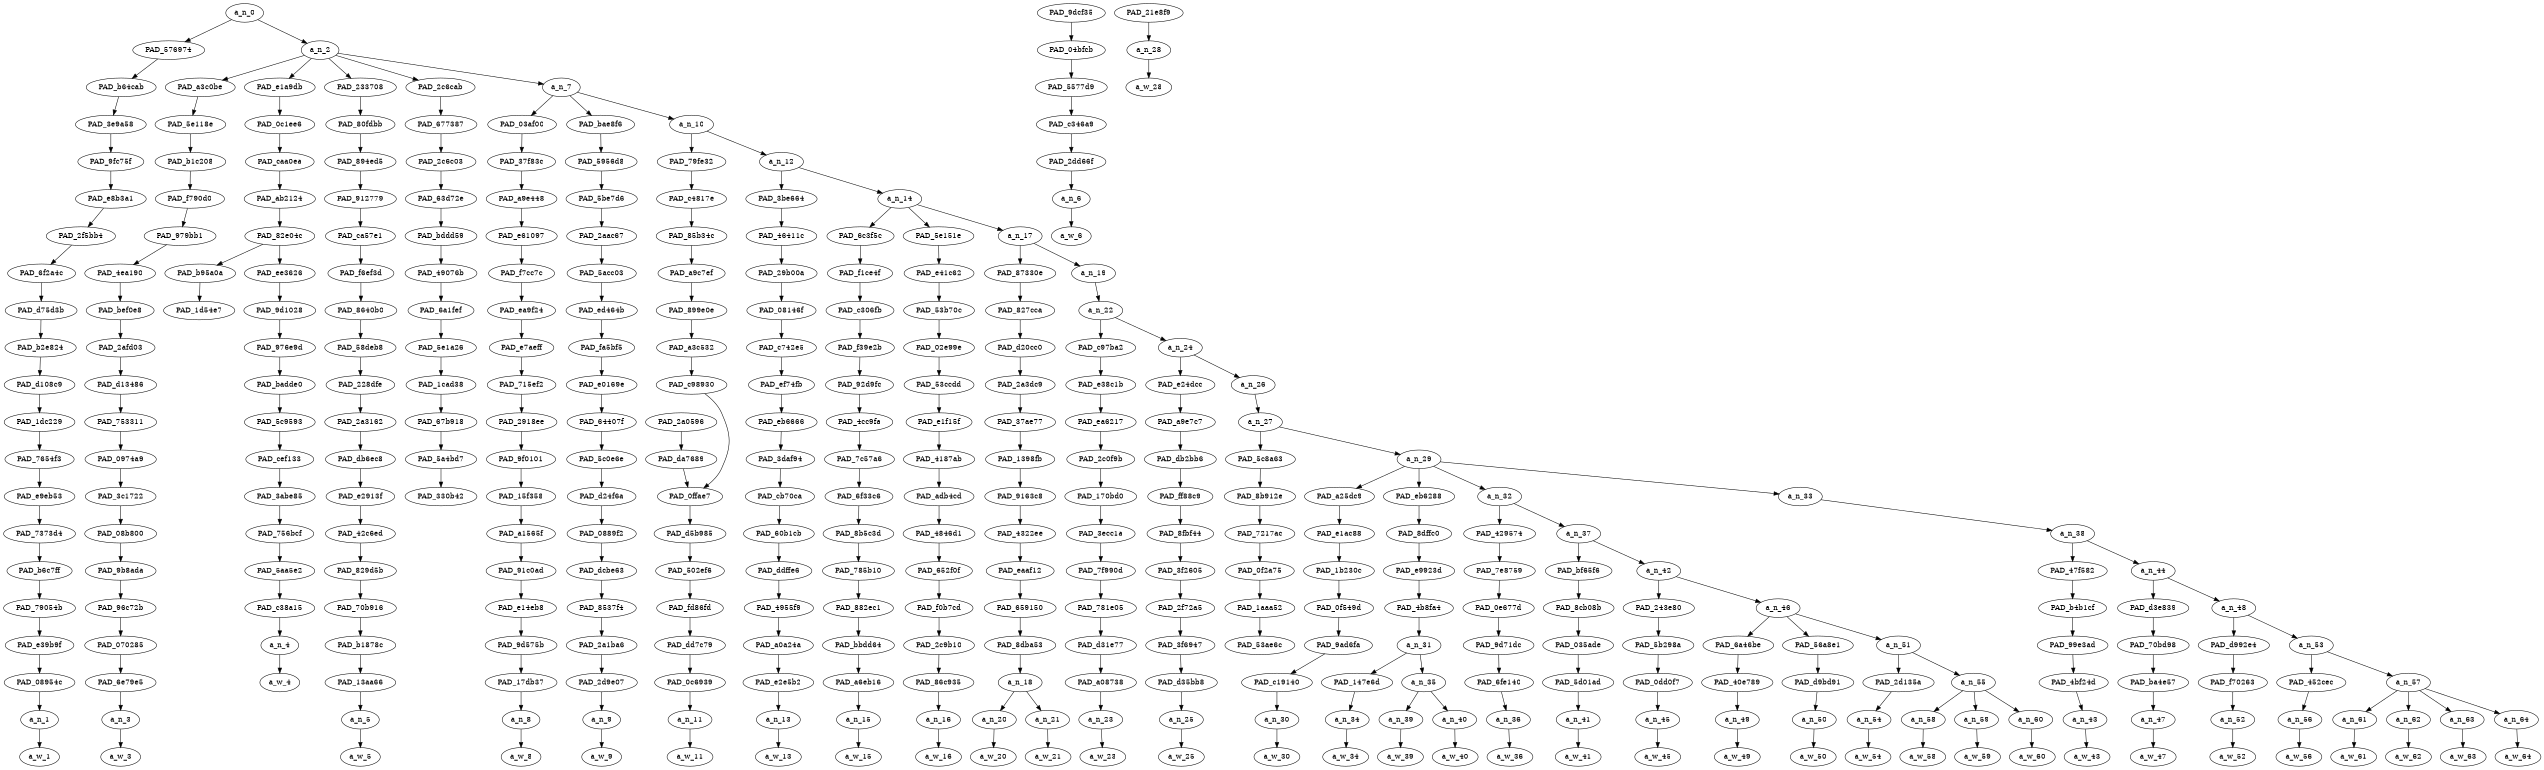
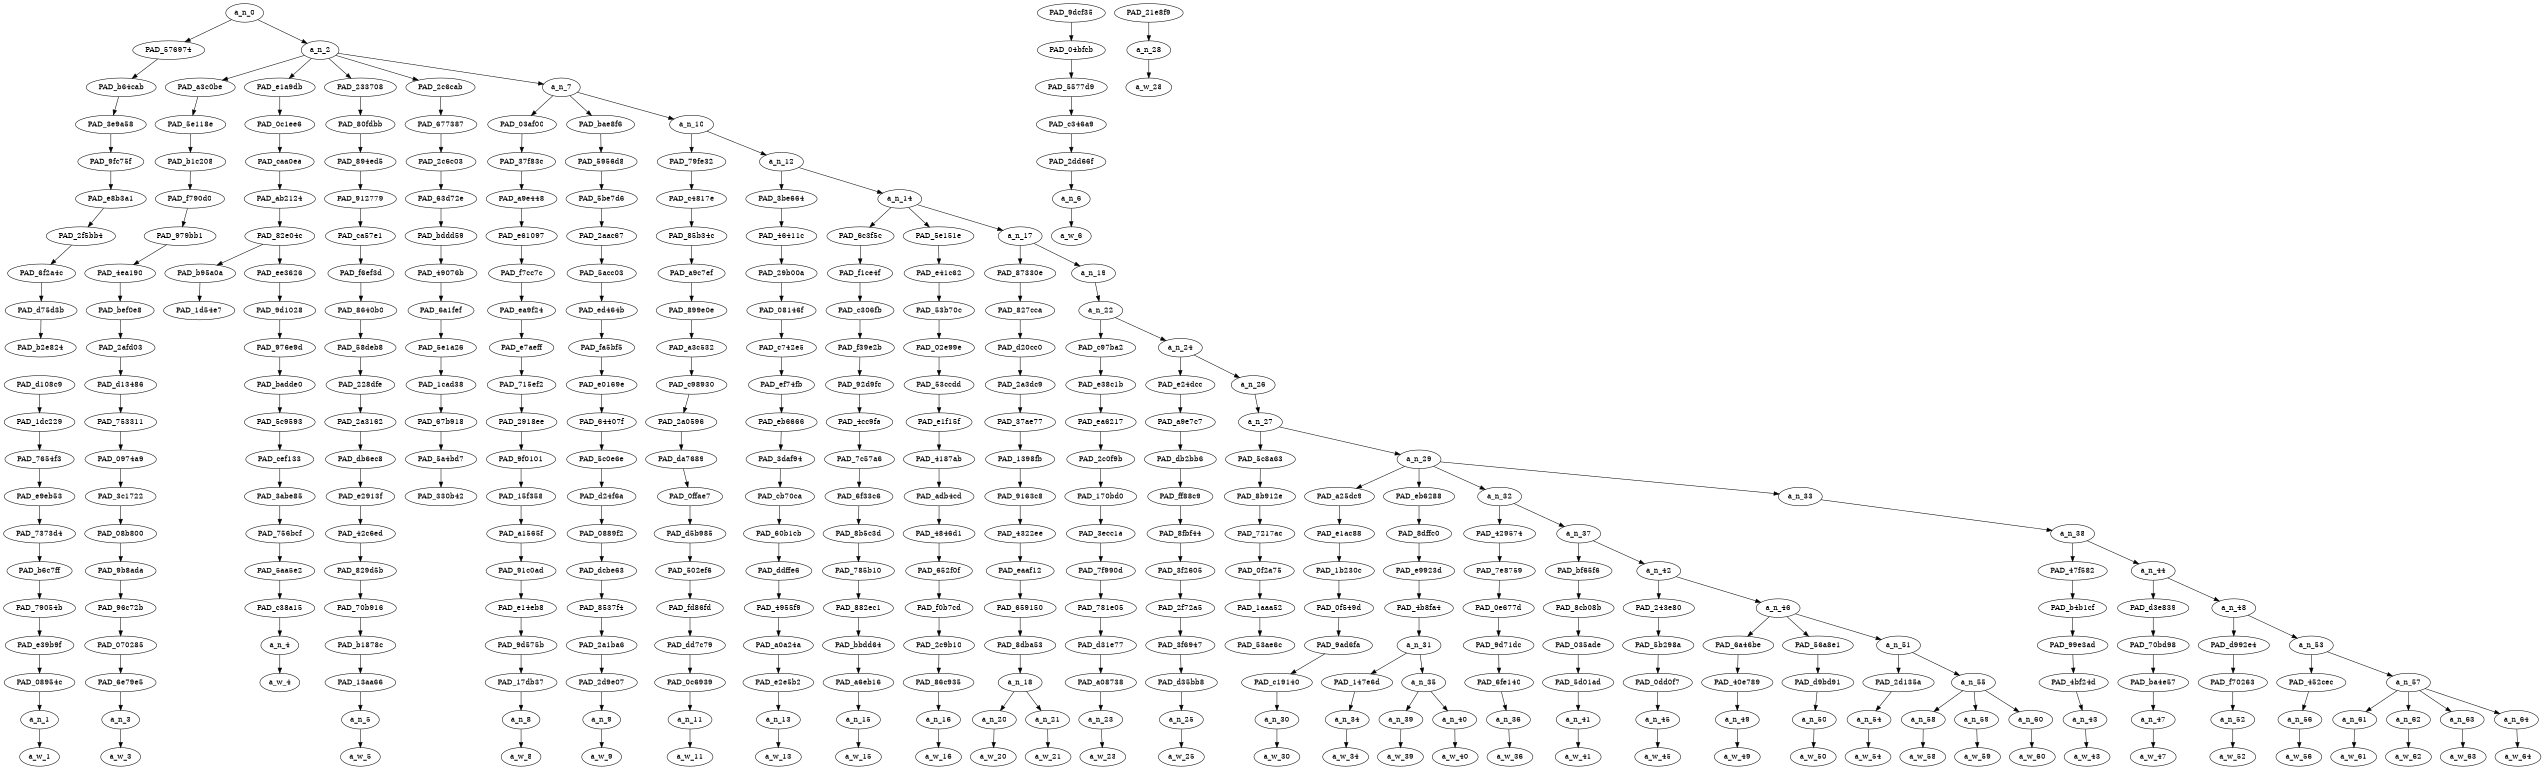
(40, 364) -> none
(729, 439) -> (687, 401)
